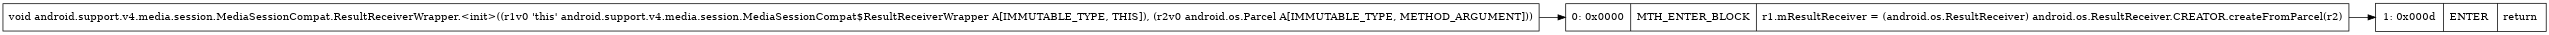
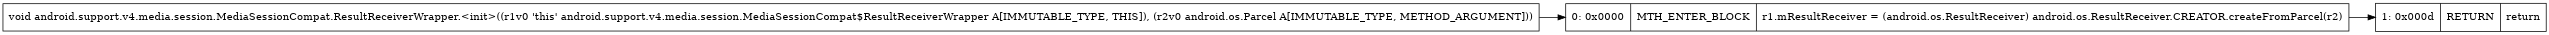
(2469, 17) -> (2470, 17)
